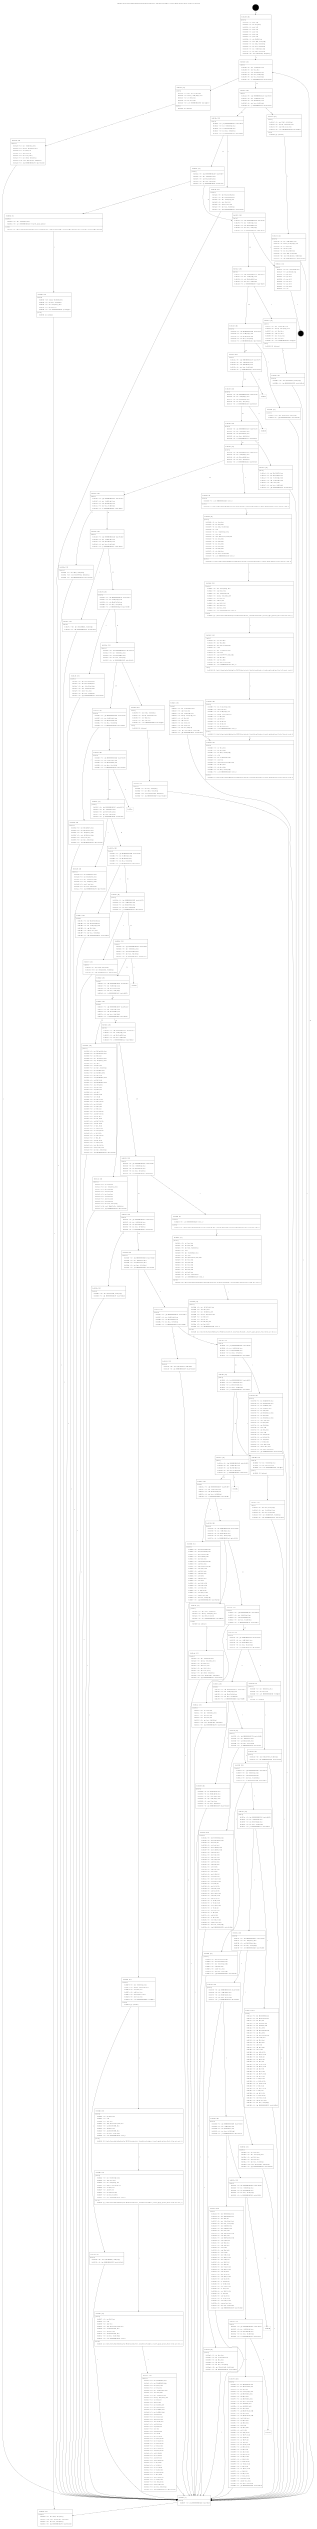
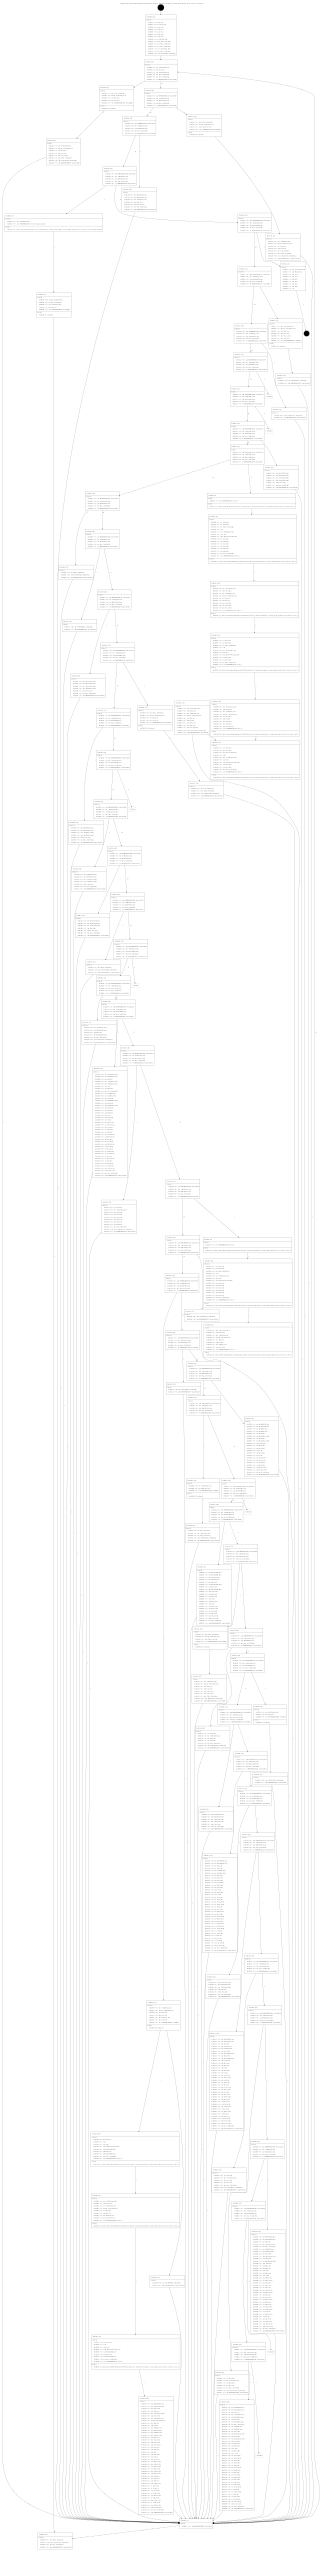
none -> (99, 1032)
